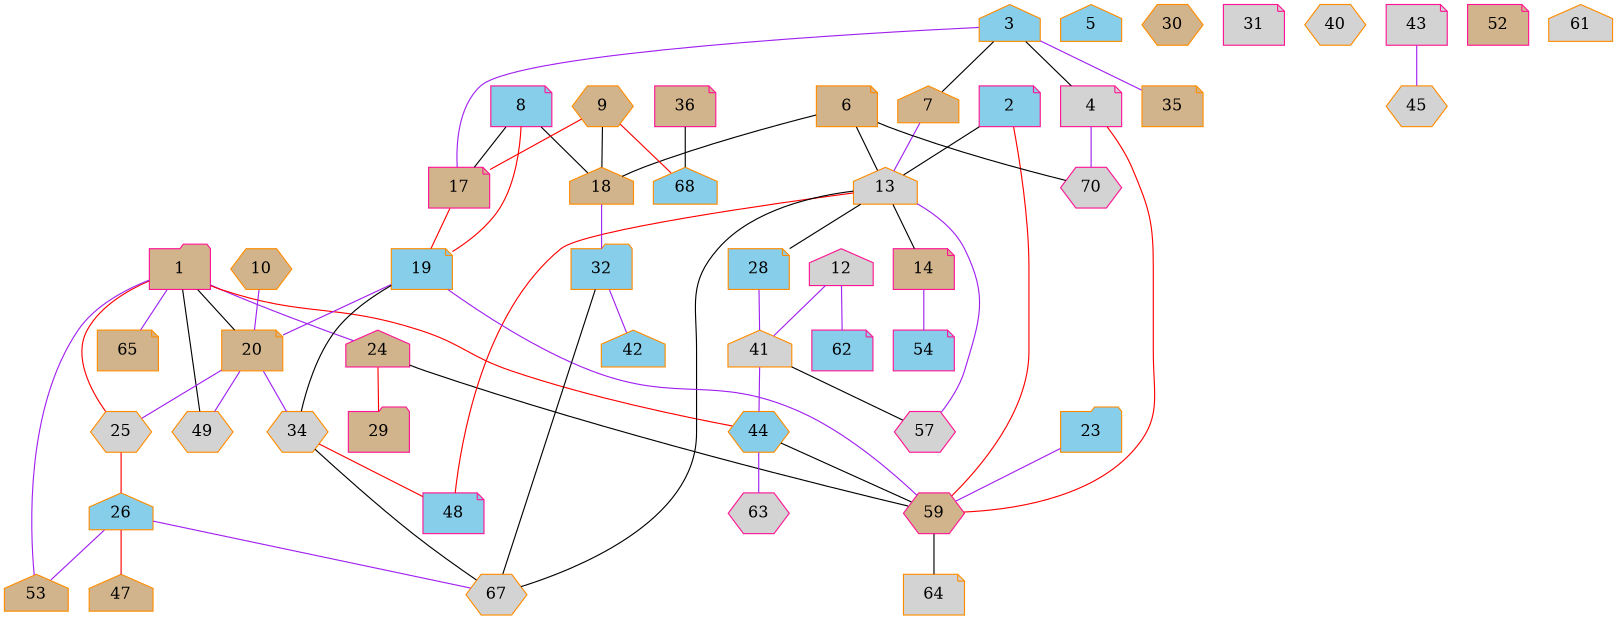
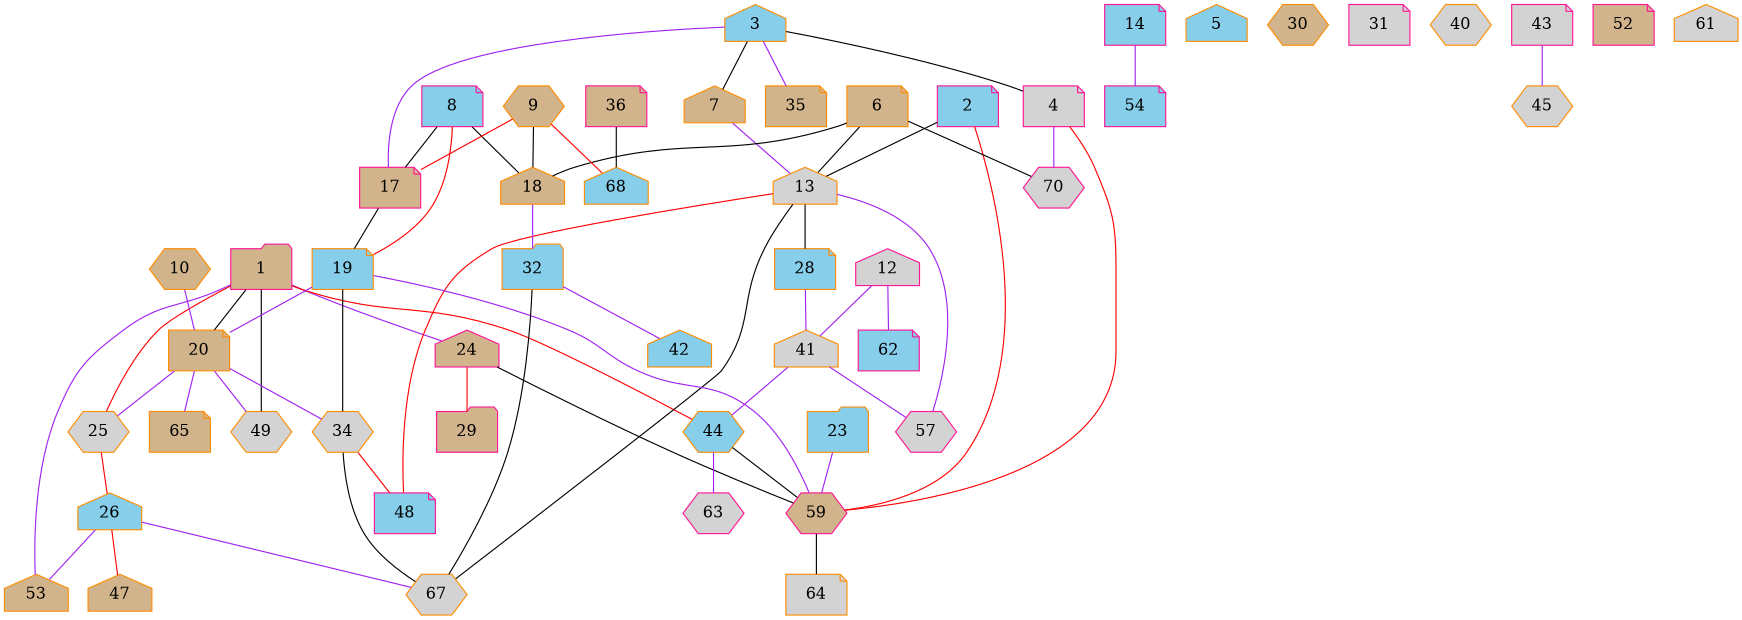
(904, 227) -> none
(440, 228) -> (366, 228)
(924, 269) -> (1135, 25)
(154, 310) -> (189, 391)
(847, 393) -> (868, 392)
